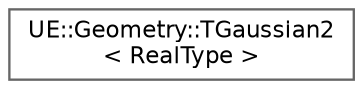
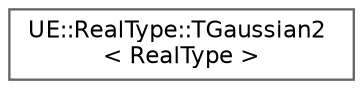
(182, 45) -> (182, 45)
